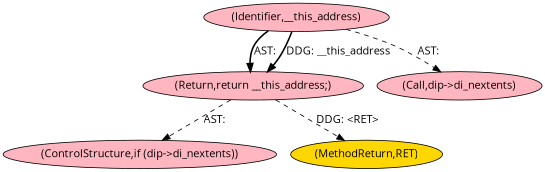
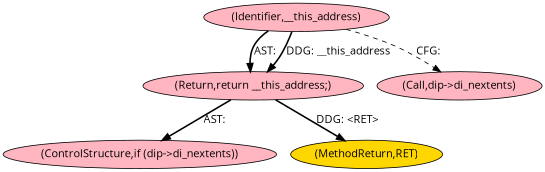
(430, 52) -> (430, 52)
(200, 118) -> (200, 118)
(307, 118) -> (307, 118)
